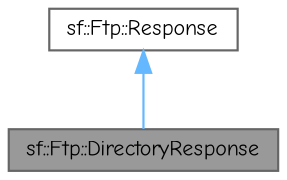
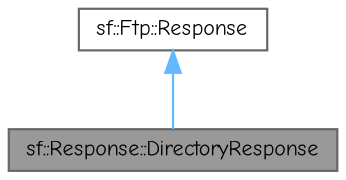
(143, 150) -> (173, 150)
